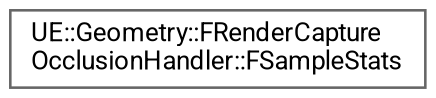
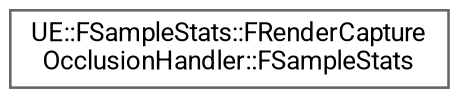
(218, 49) -> (229, 49)
